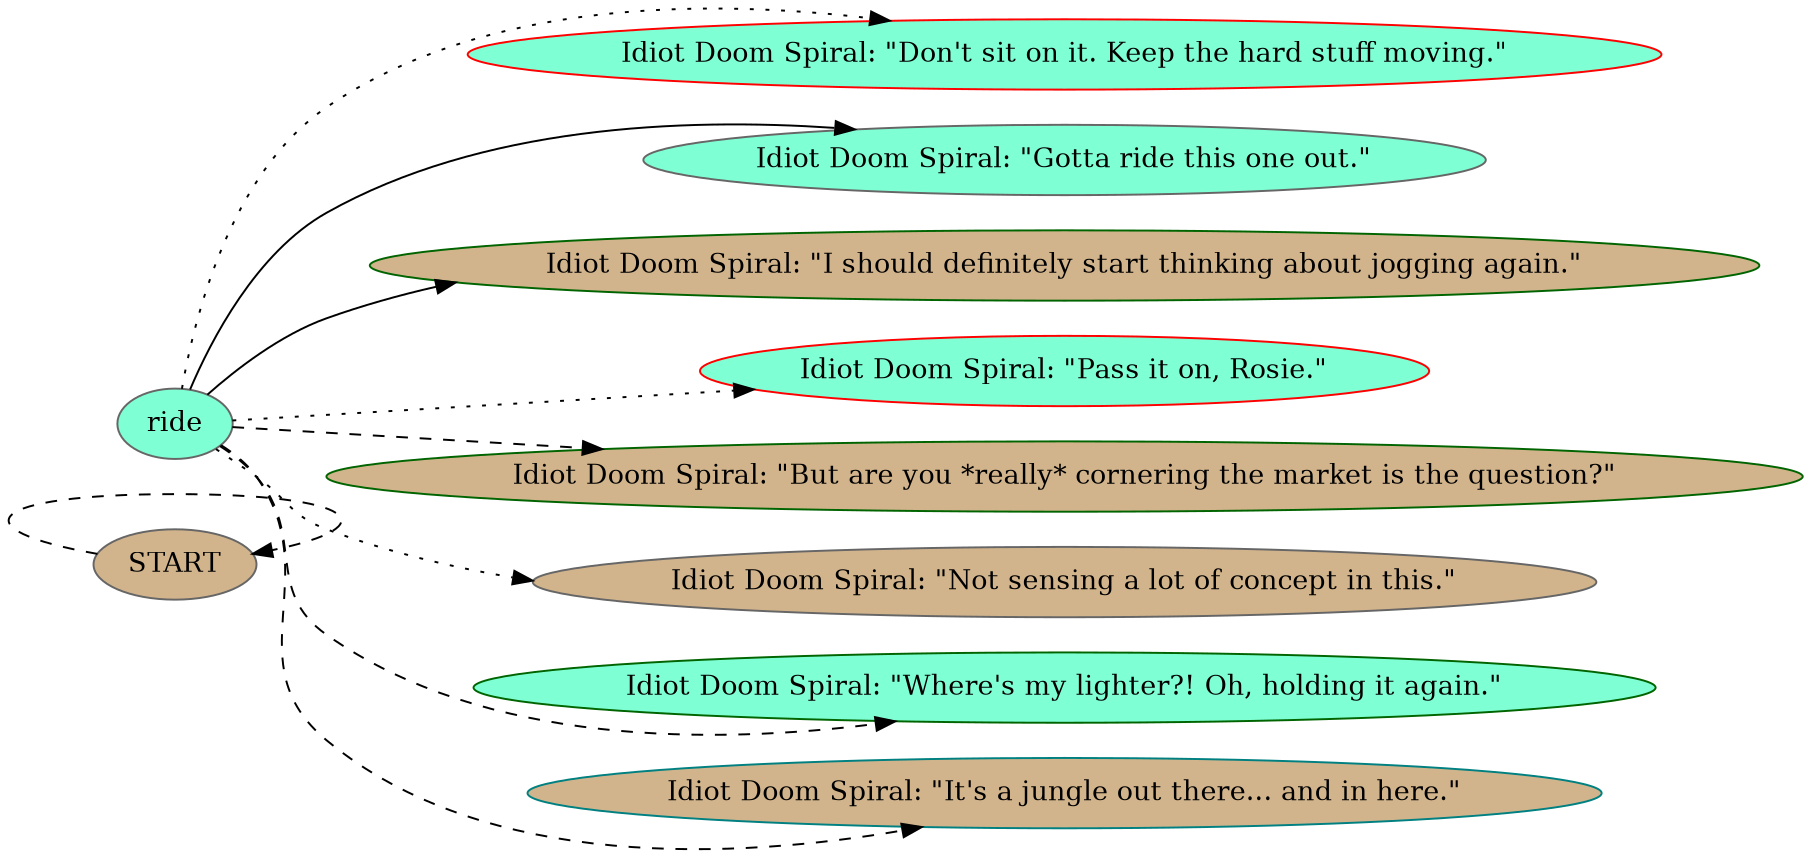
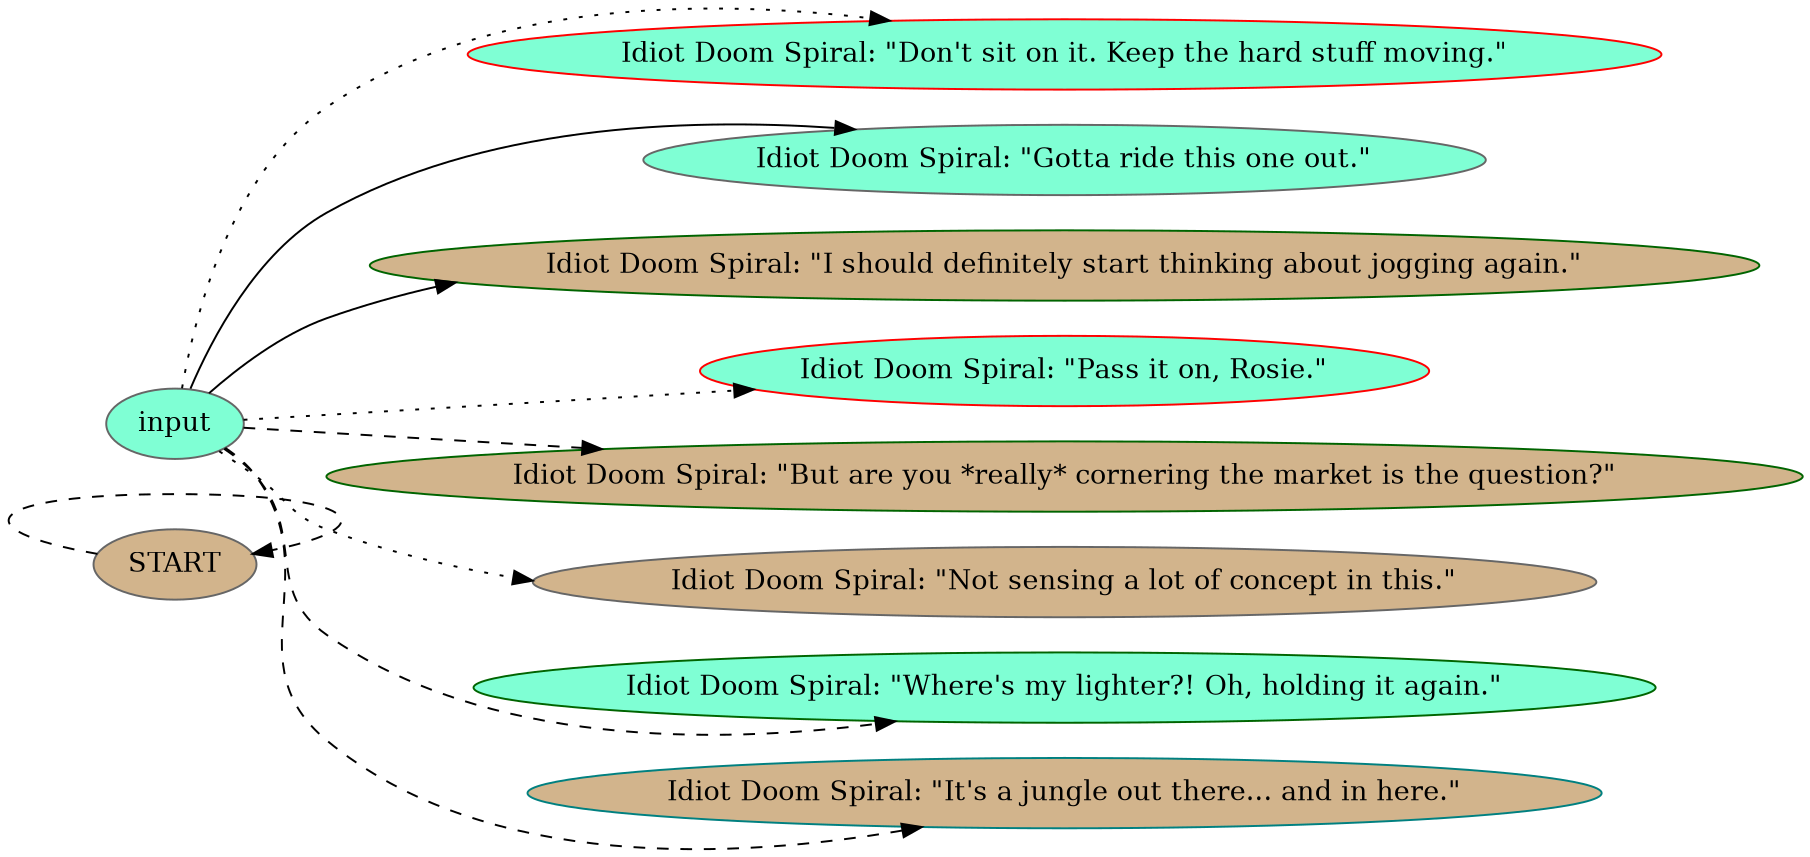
(175, 424) -> (175, 424)
